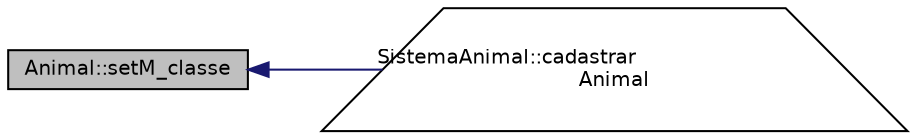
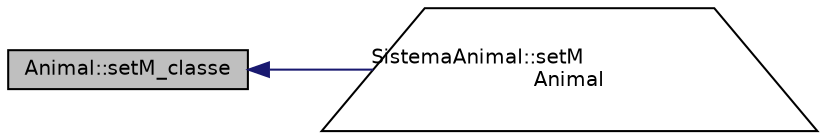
(615, 70) -> (570, 70)
